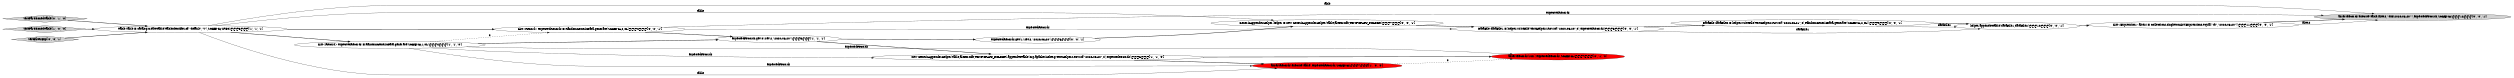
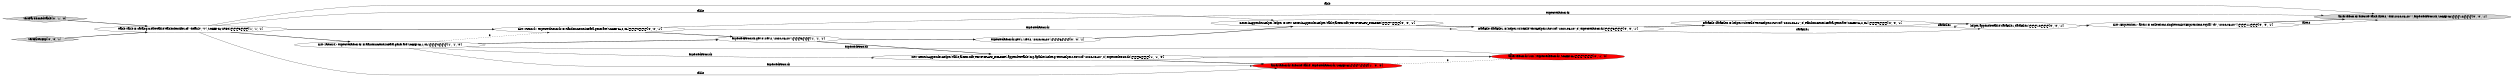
(45, 29) -> none
